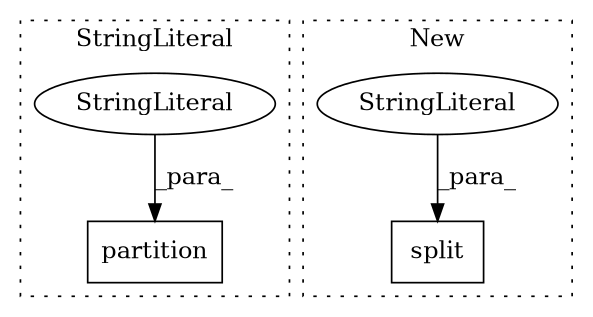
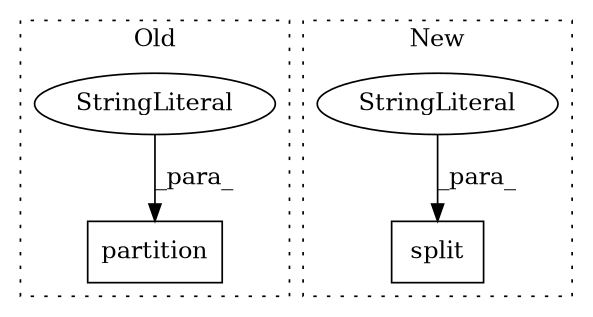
(155, 40) -> (155, 40)
